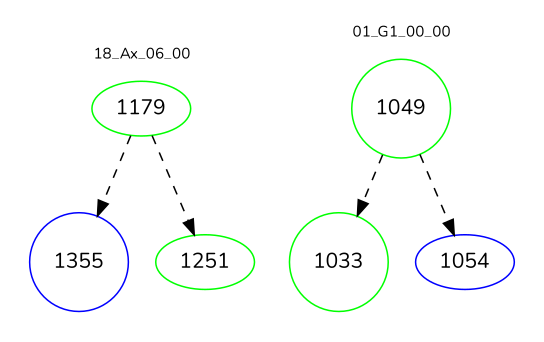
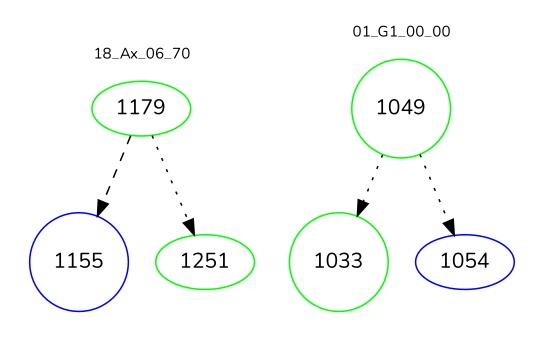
(142, 55) -> (142, 55)
(170, 178) -> (170, 178)
(373, 178) -> (373, 178)
(434, 188) -> (434, 188)
(79, 262) -> (79, 262)
